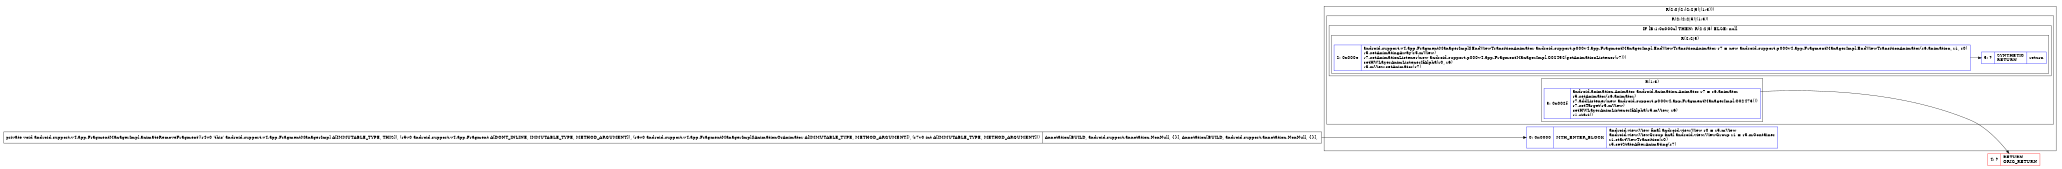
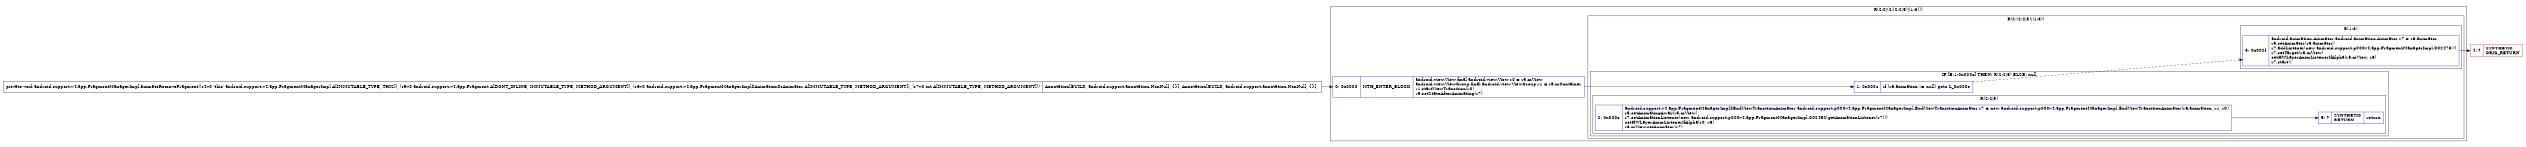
none -> (1913, 87)
(1583, 115) -> (2282, 62)
(2013, 157) -> (2499, 48)
